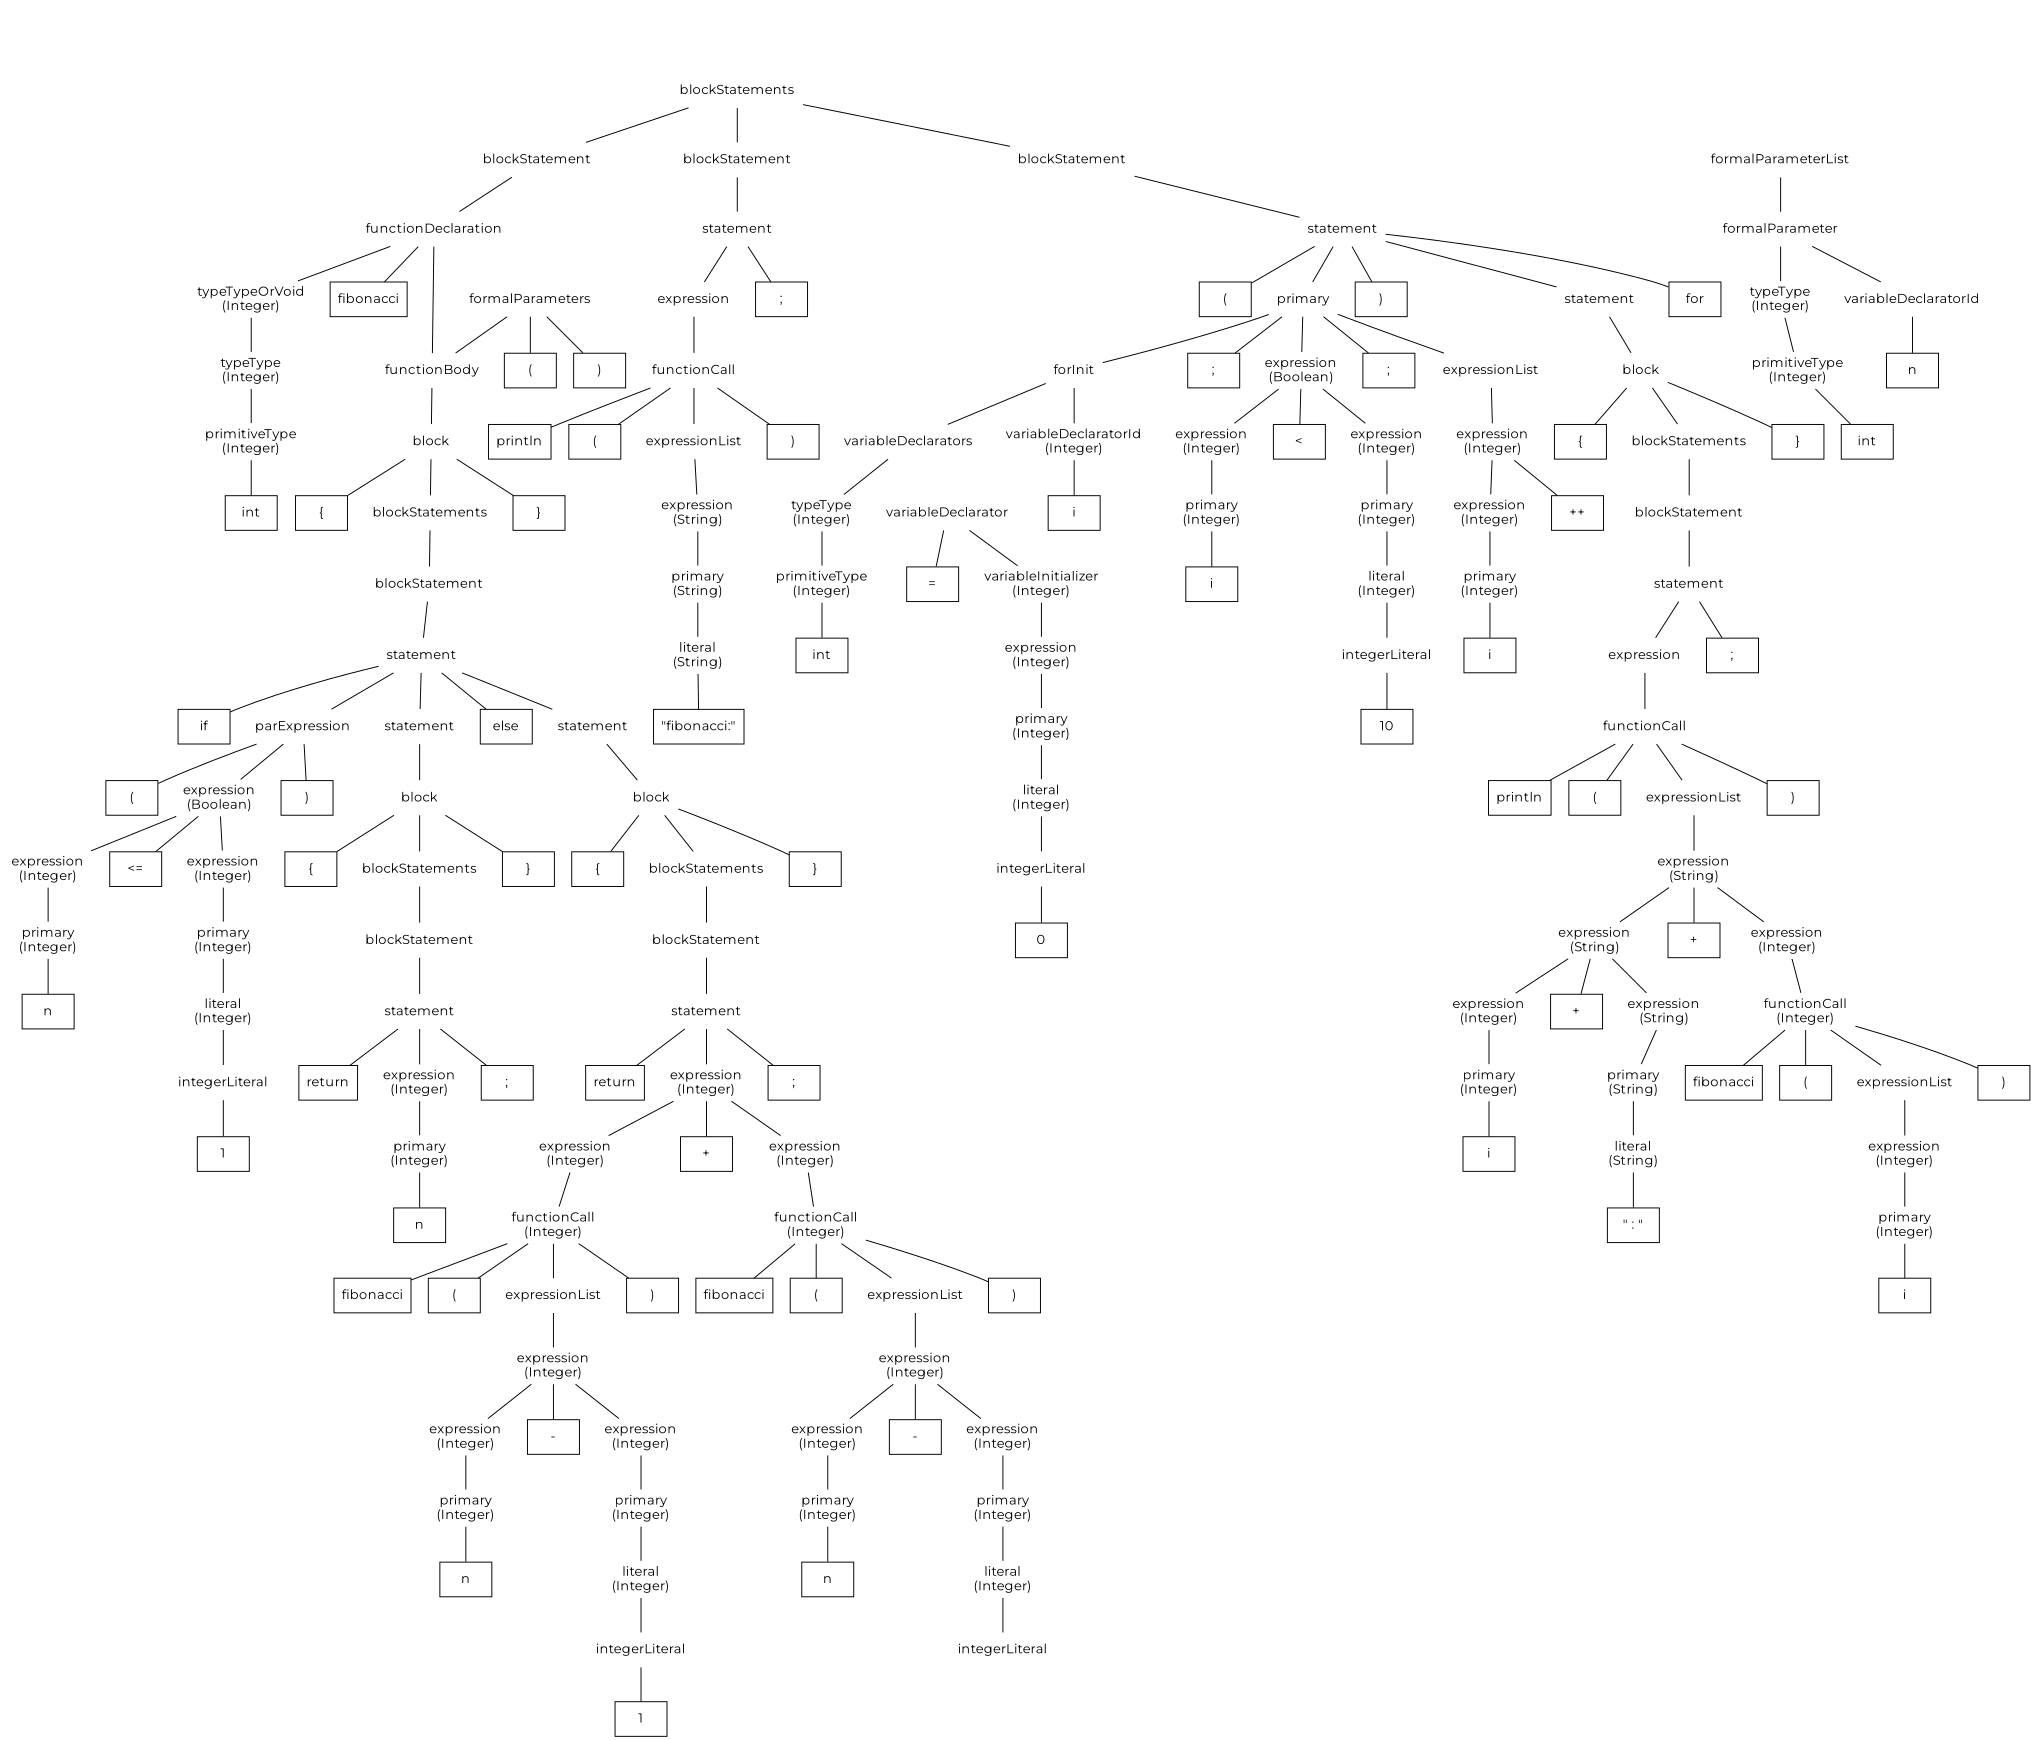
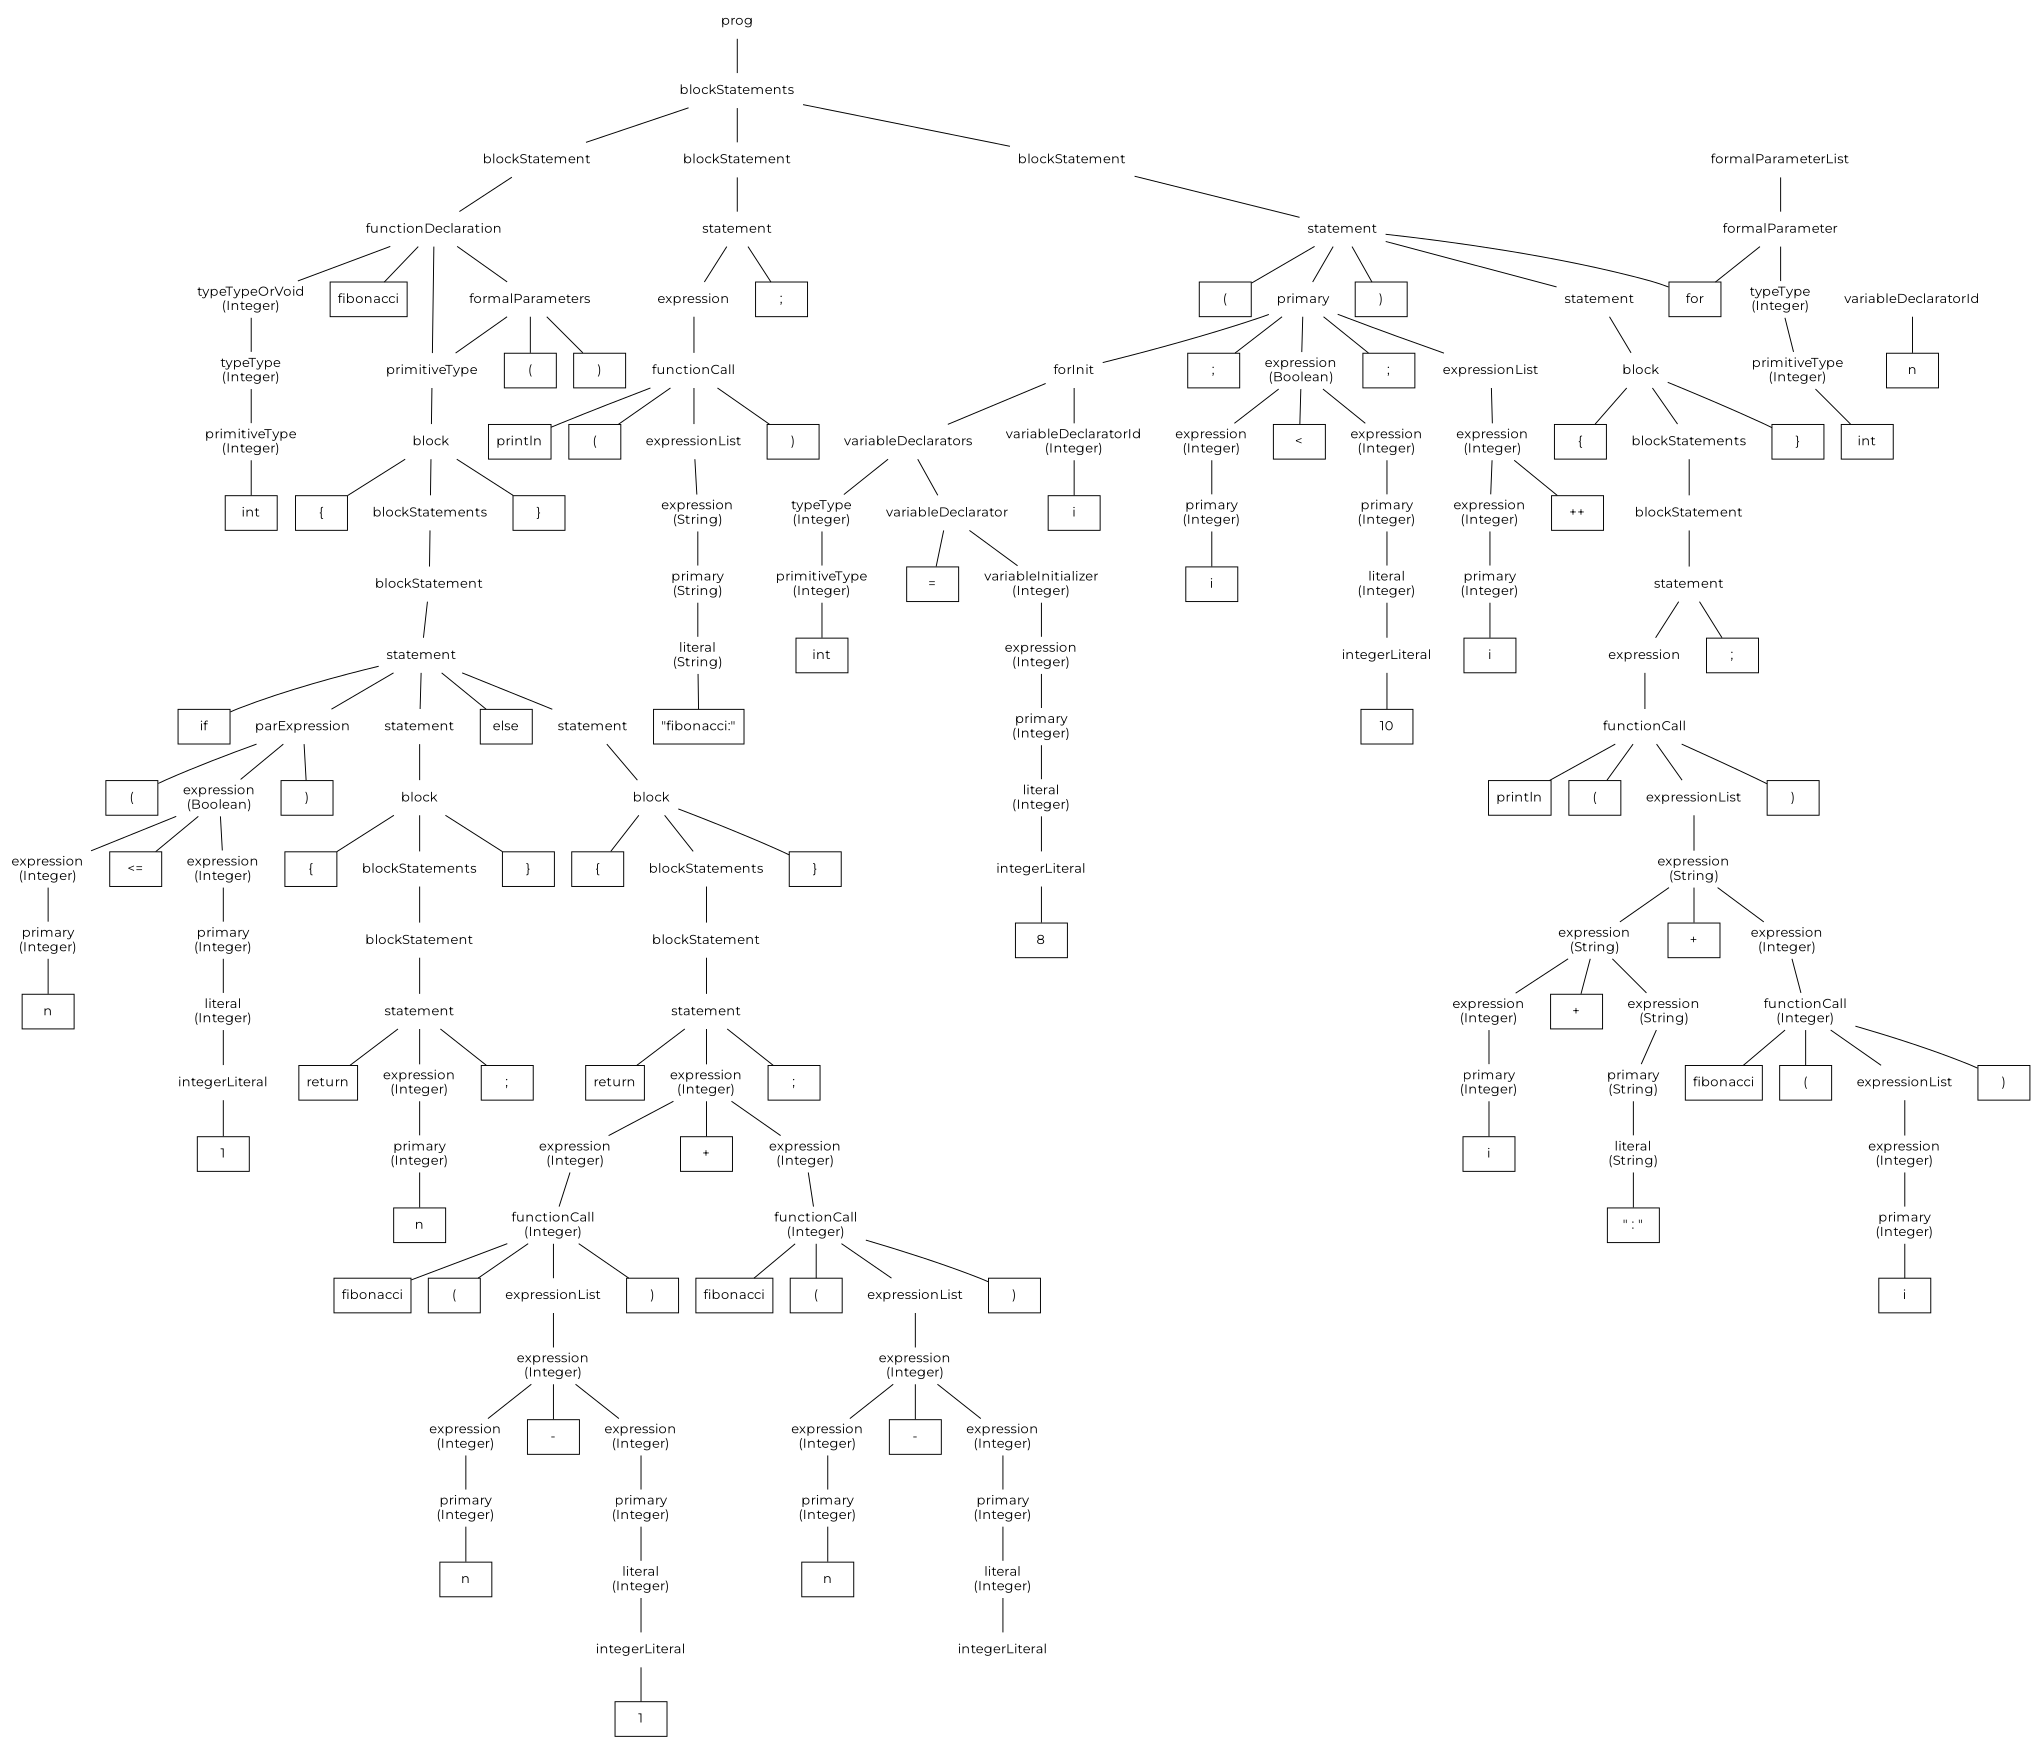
none -> (737, 21)
none -> (482, 264)
(1846, 264) -> (1738, 264)
(432, 371) -> (432, 371)
none -> (928, 477)
(1041, 940) -> (1041, 940)
